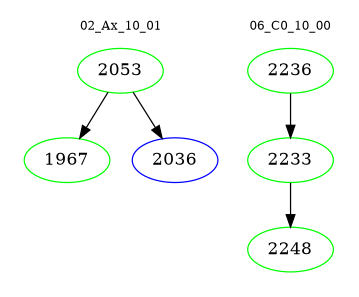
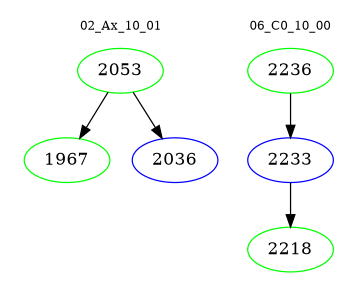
(291, 160) -> (291, 160)
(291, 250) -> (291, 250)
